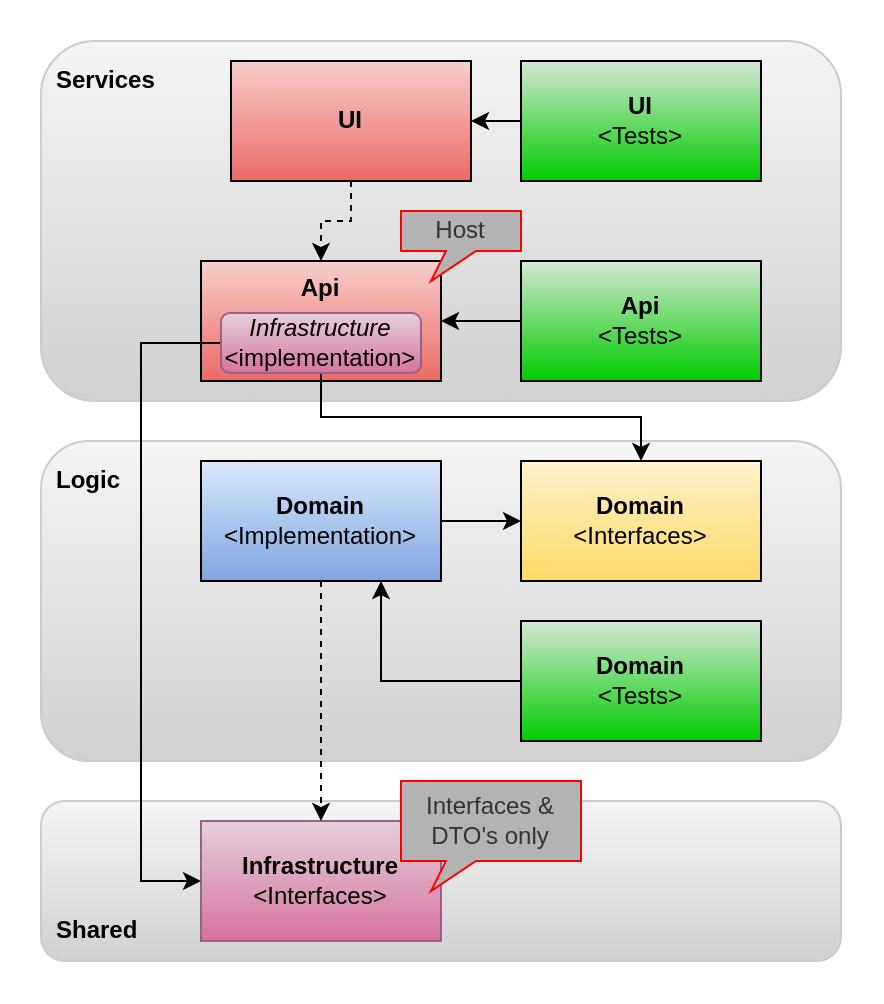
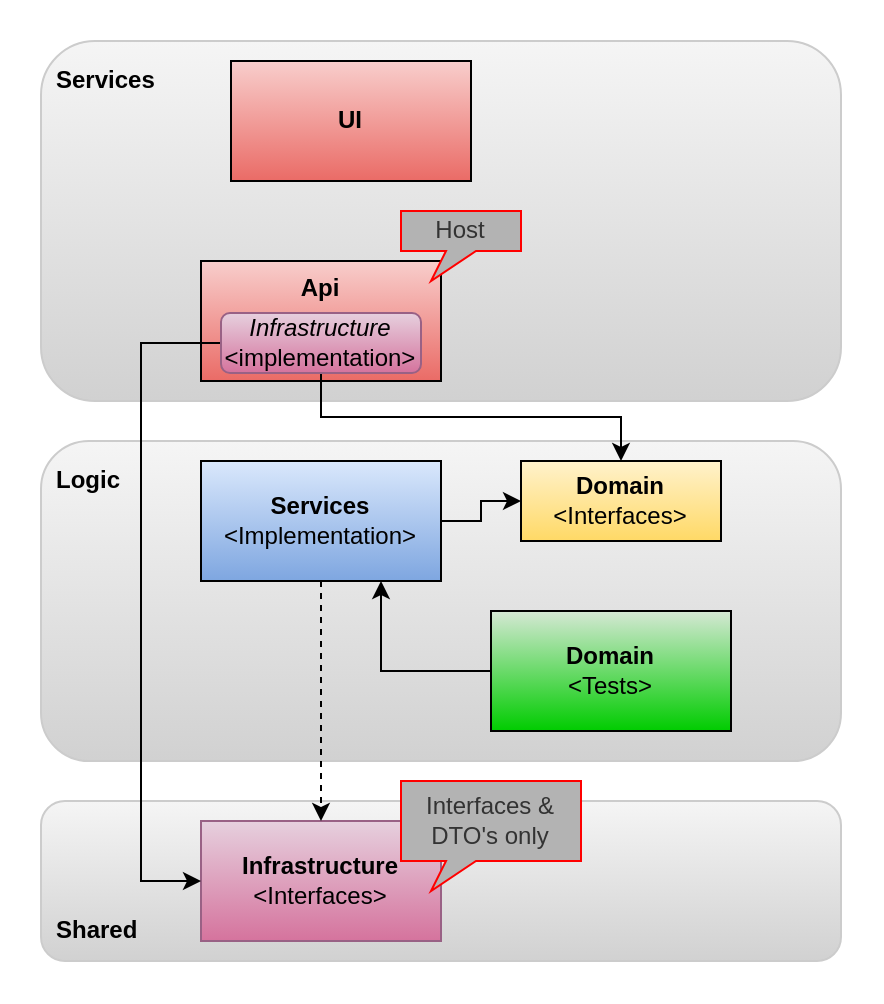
(503, 121) -> none
(641, 121) -> none
(343, 221) -> none
(488, 321) -> none
(641, 321) -> none
(321, 521) -> (321, 521)
(641, 521) -> (621, 501)
(641, 681) -> (611, 671)
